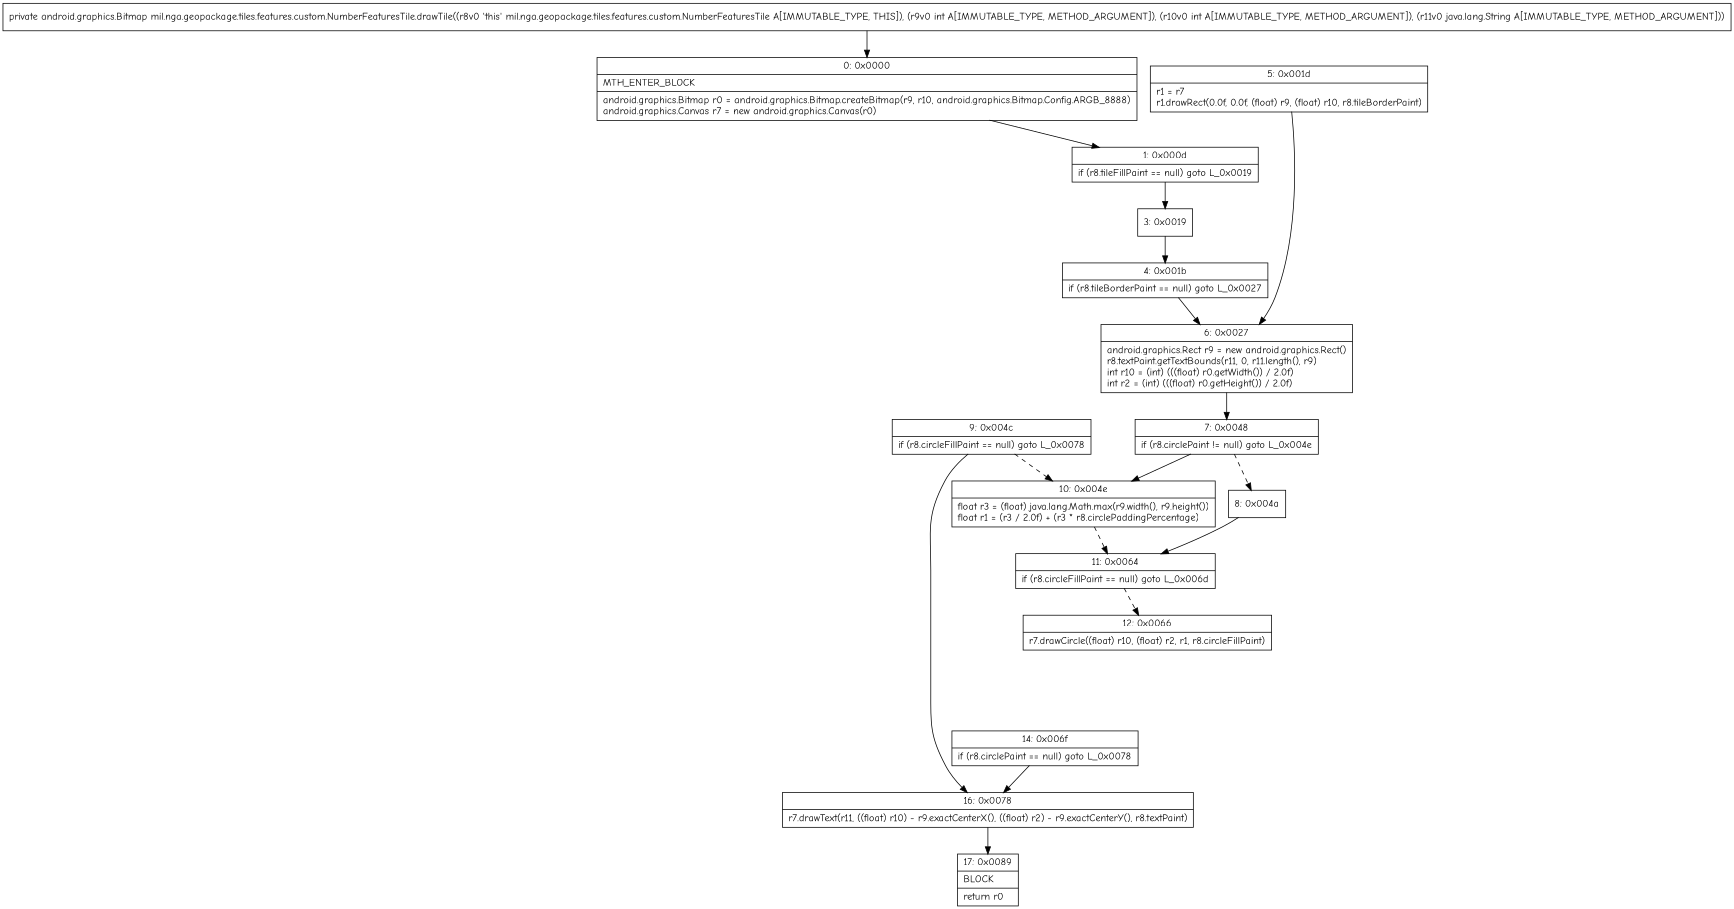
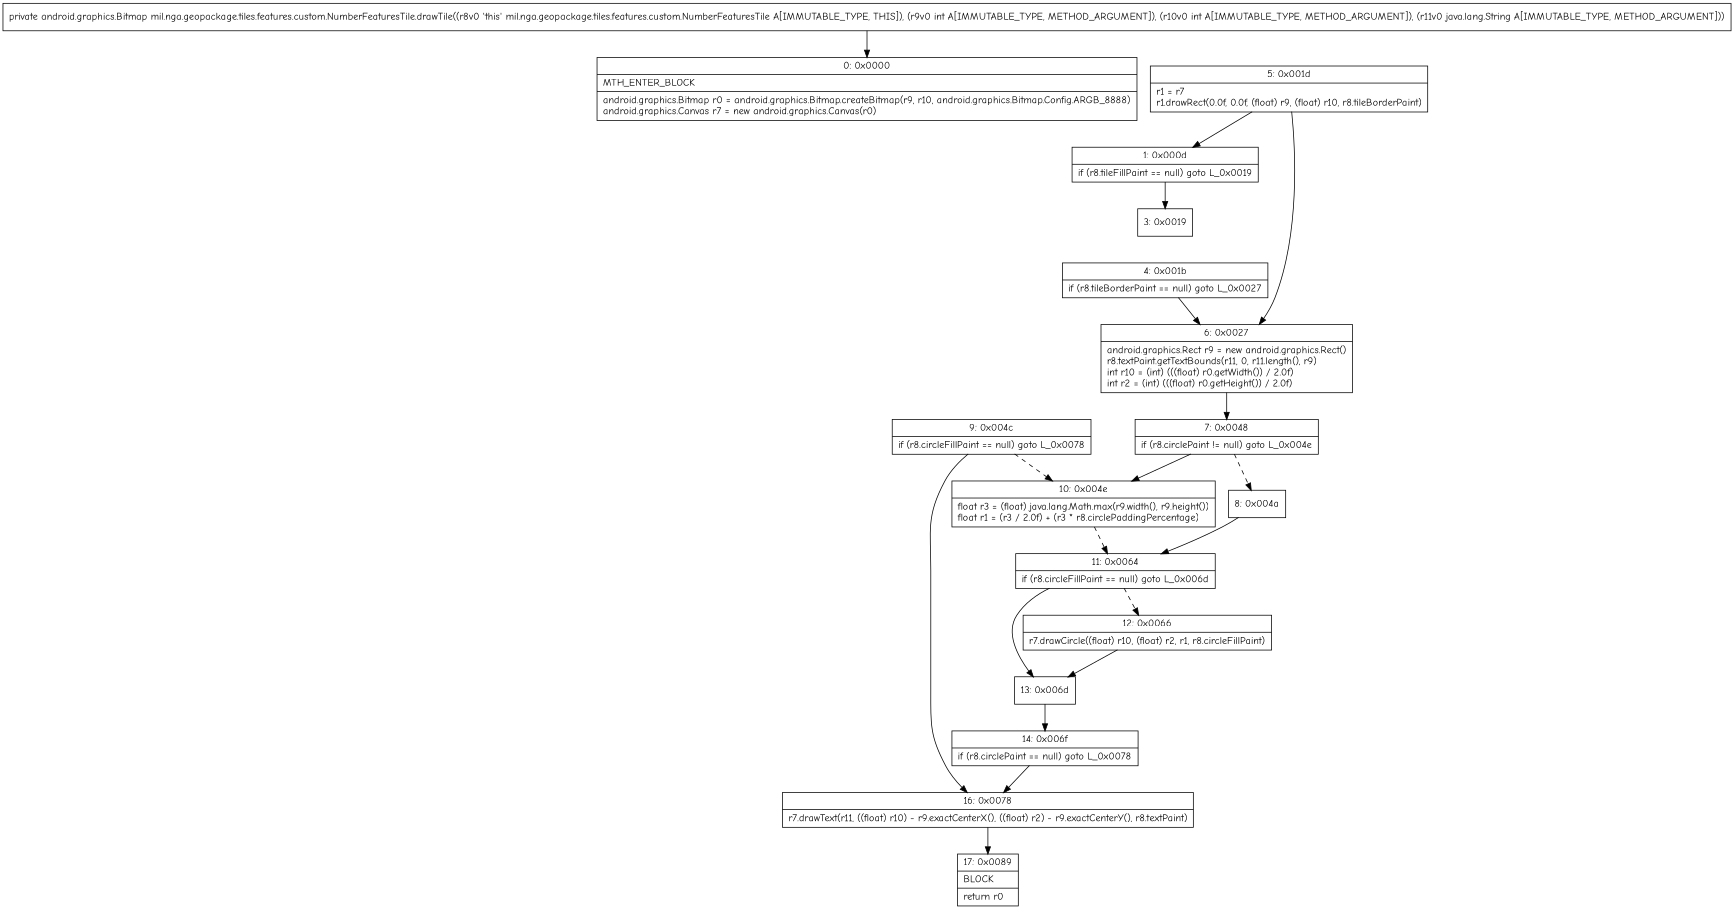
(1041, 133) -> (1226, 128)
(1165, 246) -> none
none -> (1045, 690)
